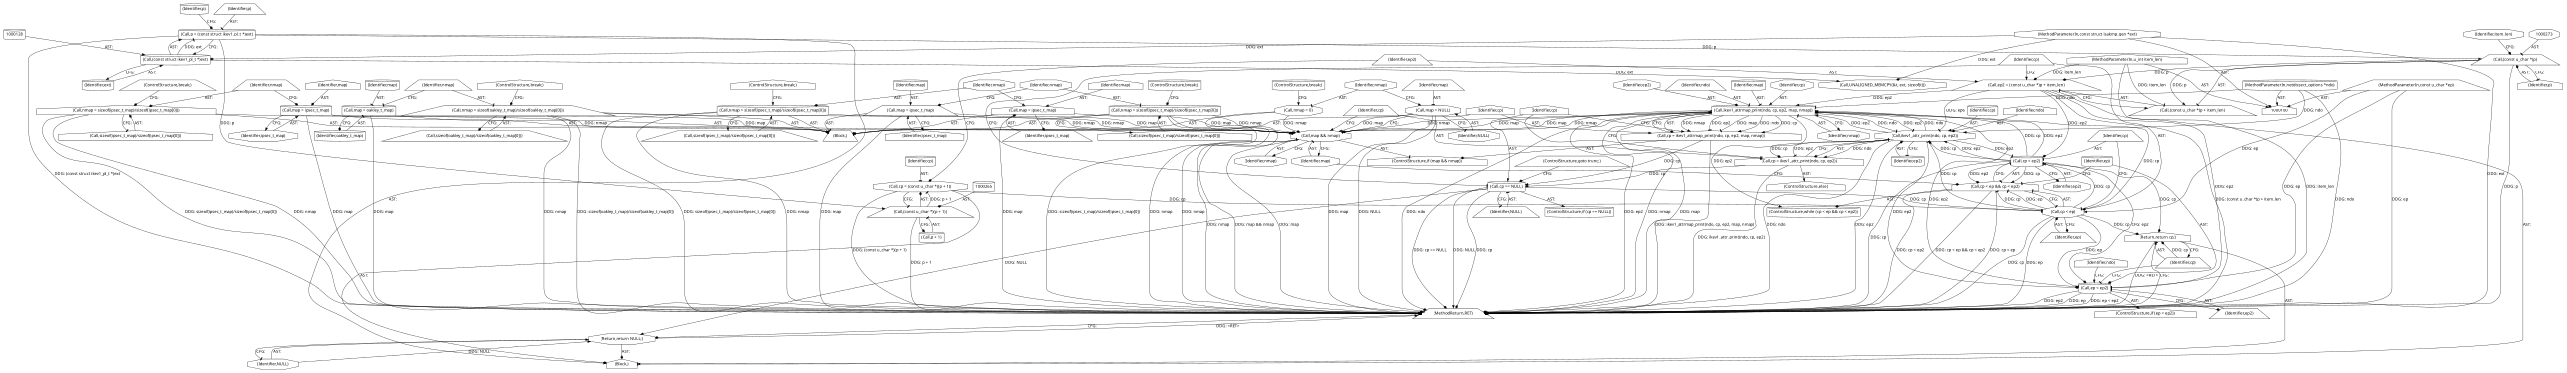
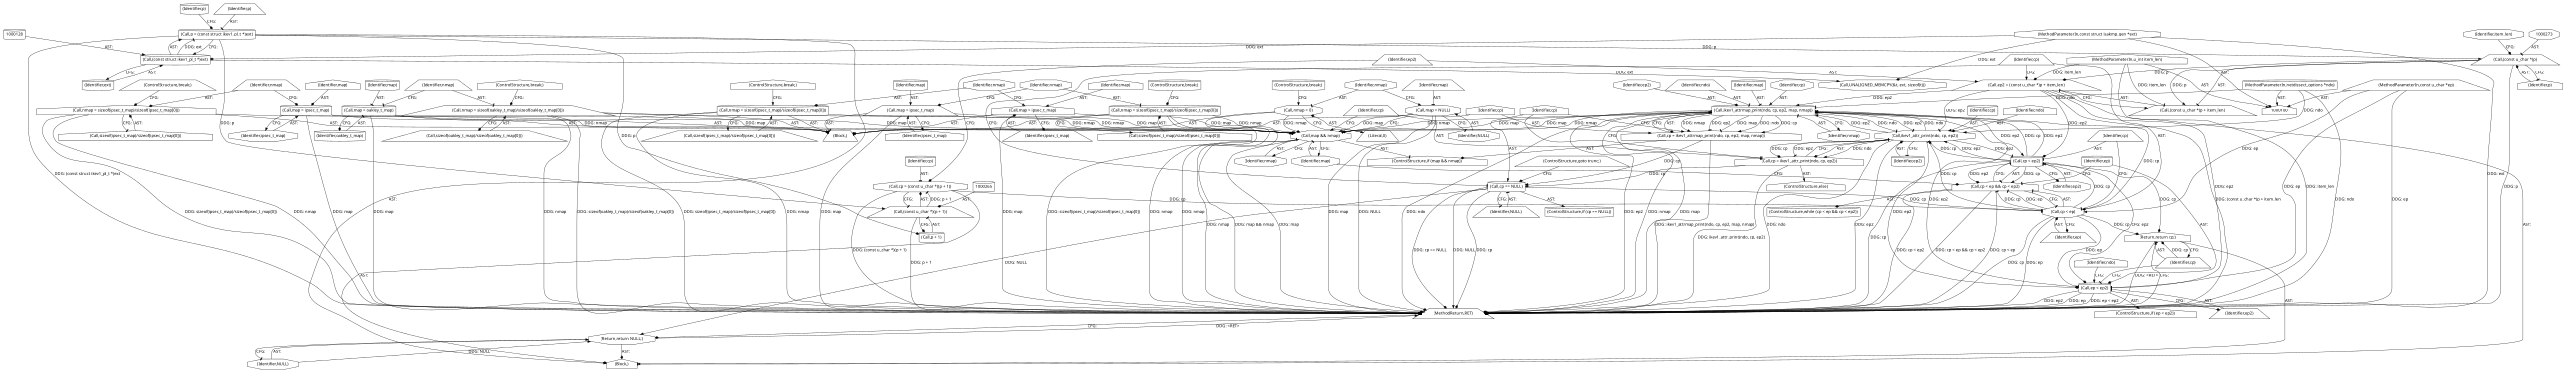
none -> (623, 71)
(1956, 111) -> (1956, 111)
none -> (843, 122)
none -> (1378, 136)
(1730, 146) -> (1925, 117)
